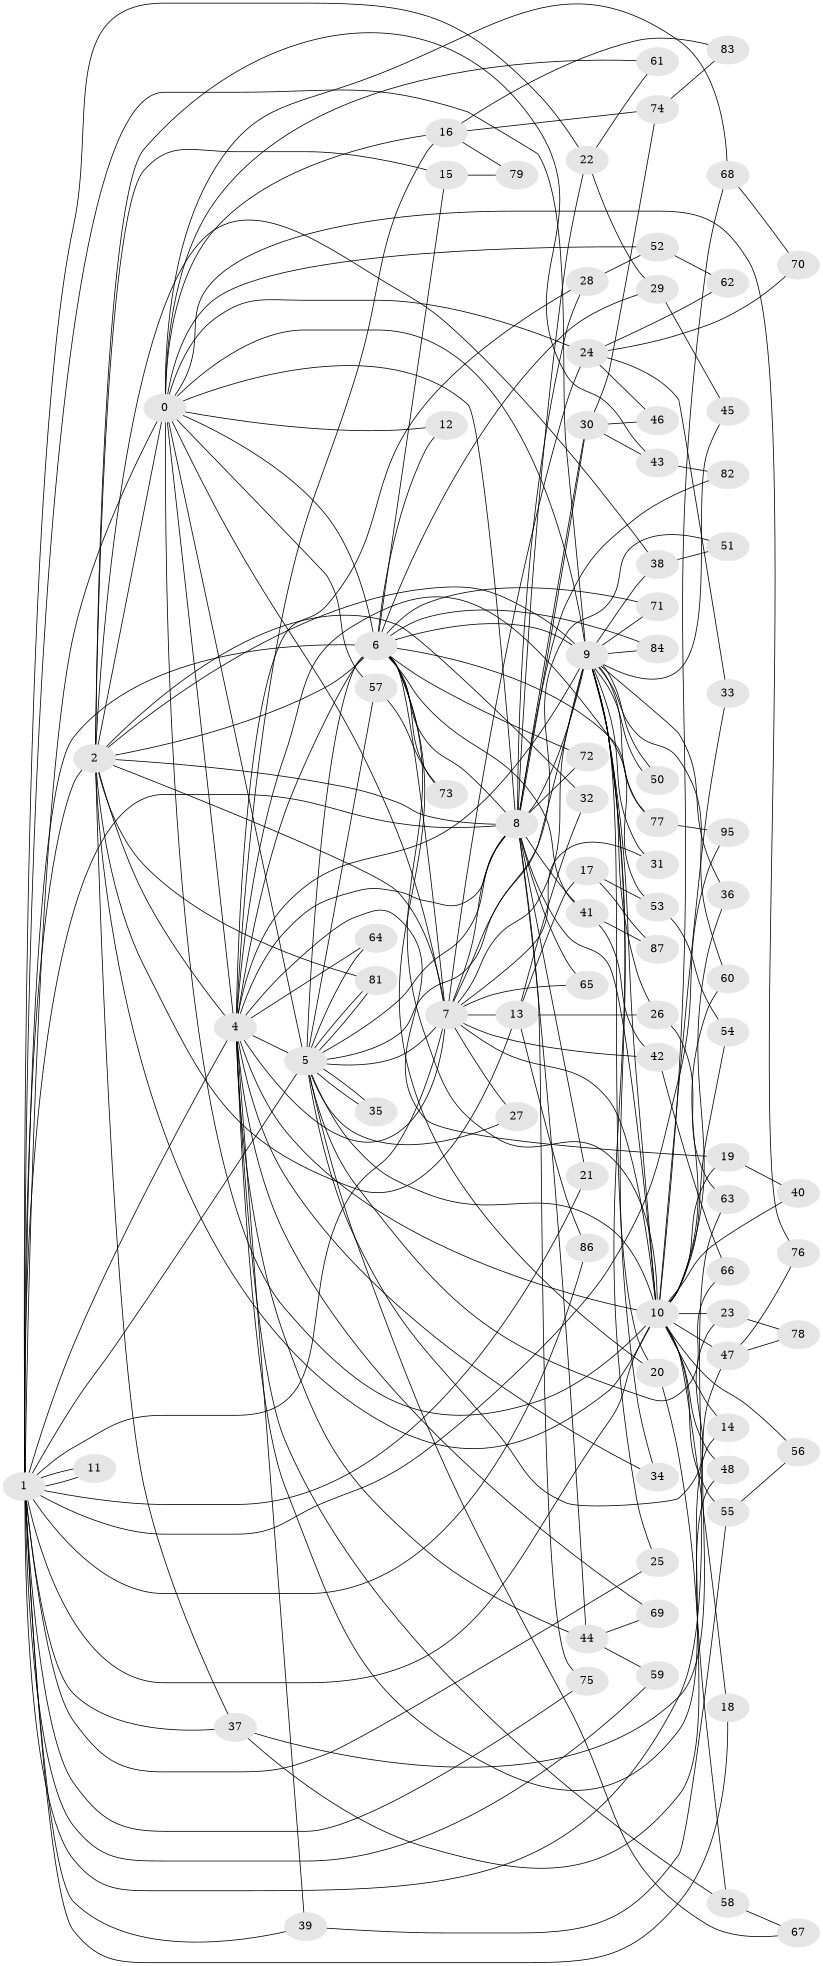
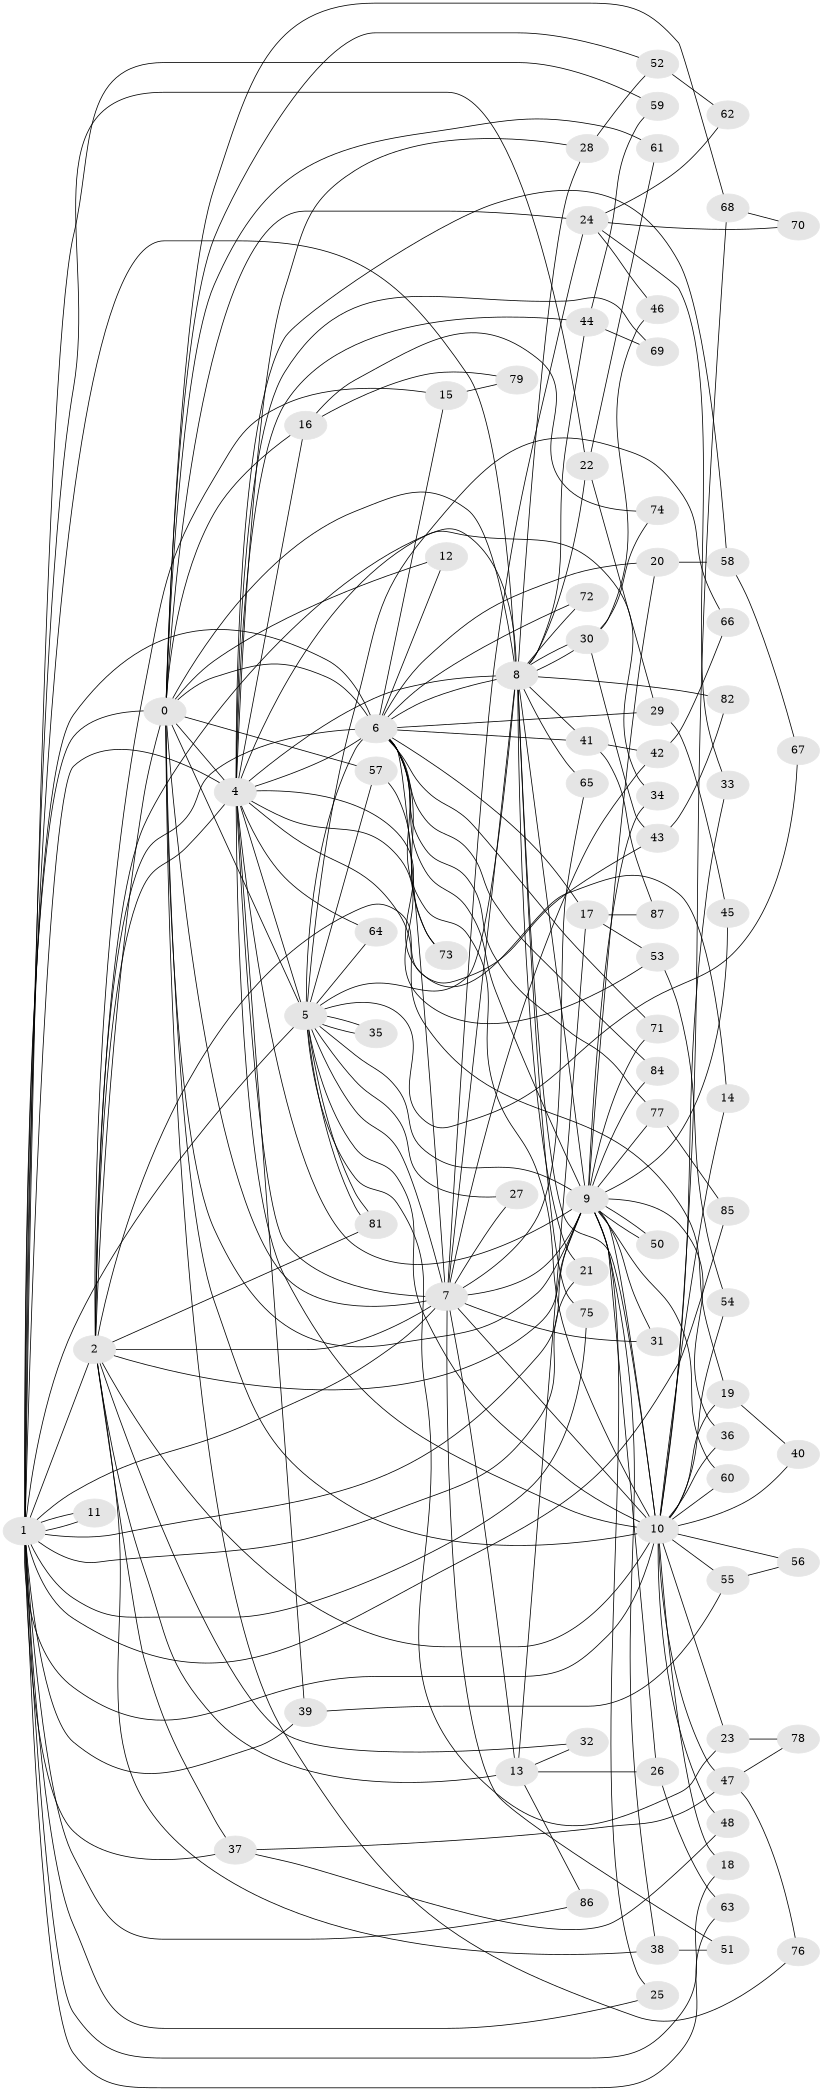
(728, 50) -> none
none -> (494, 810)
(728, 833) -> (728, 1211)
